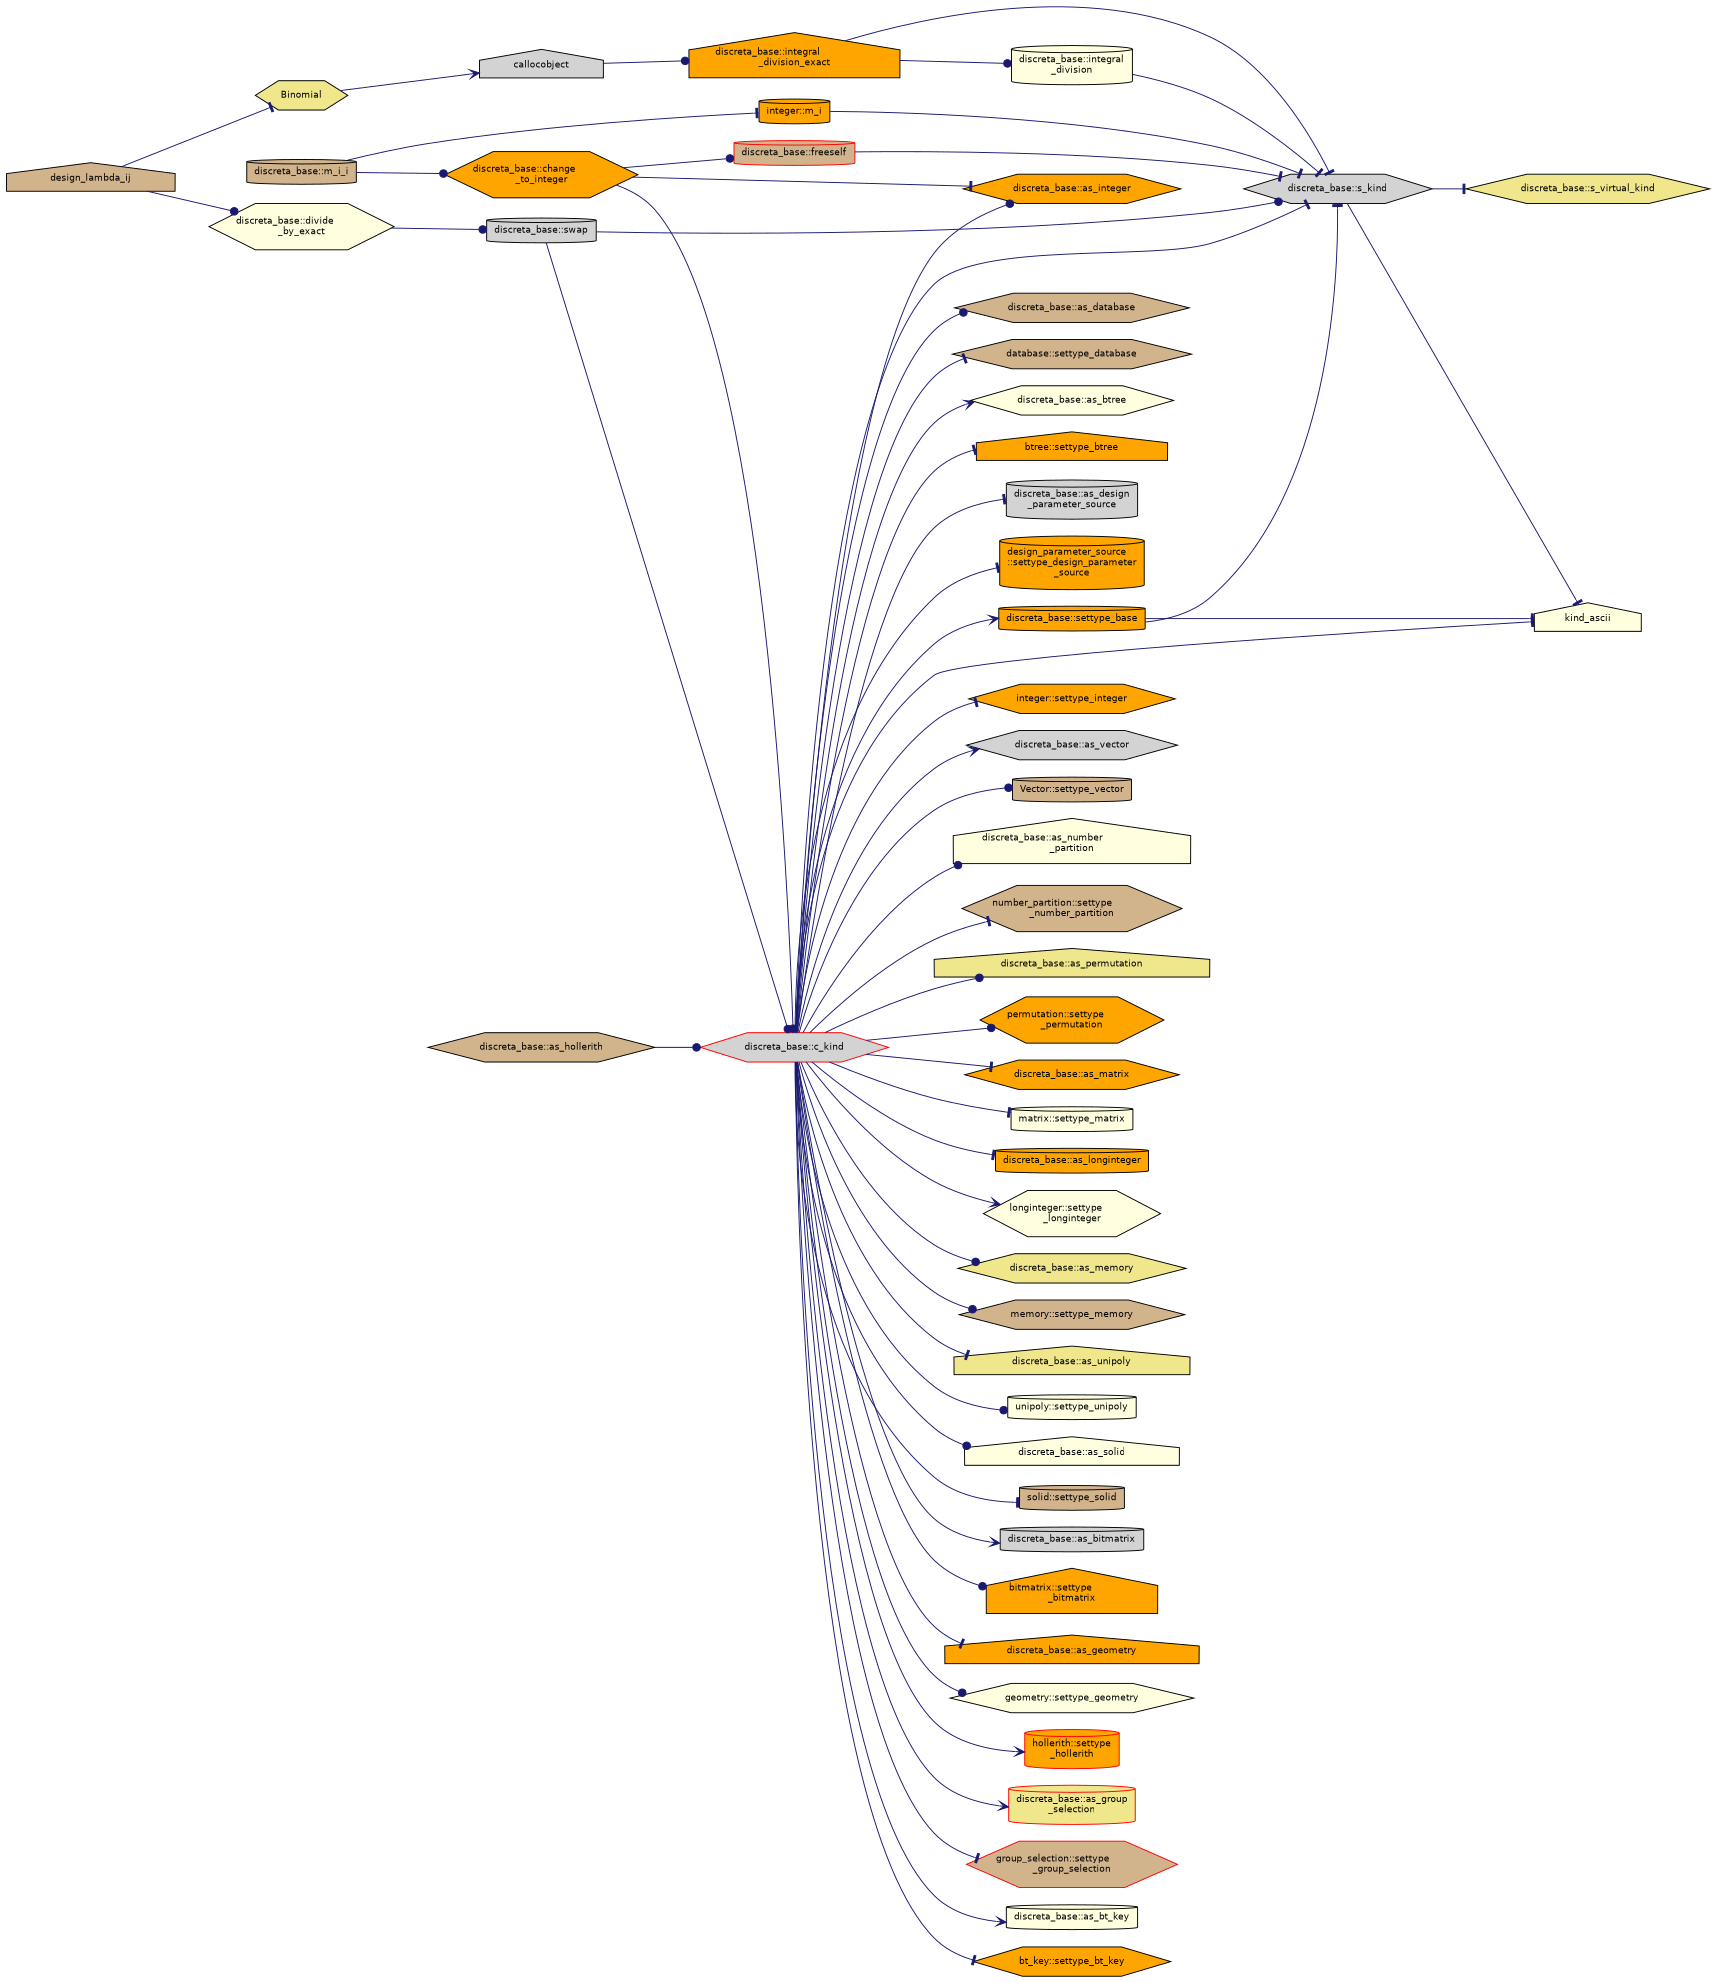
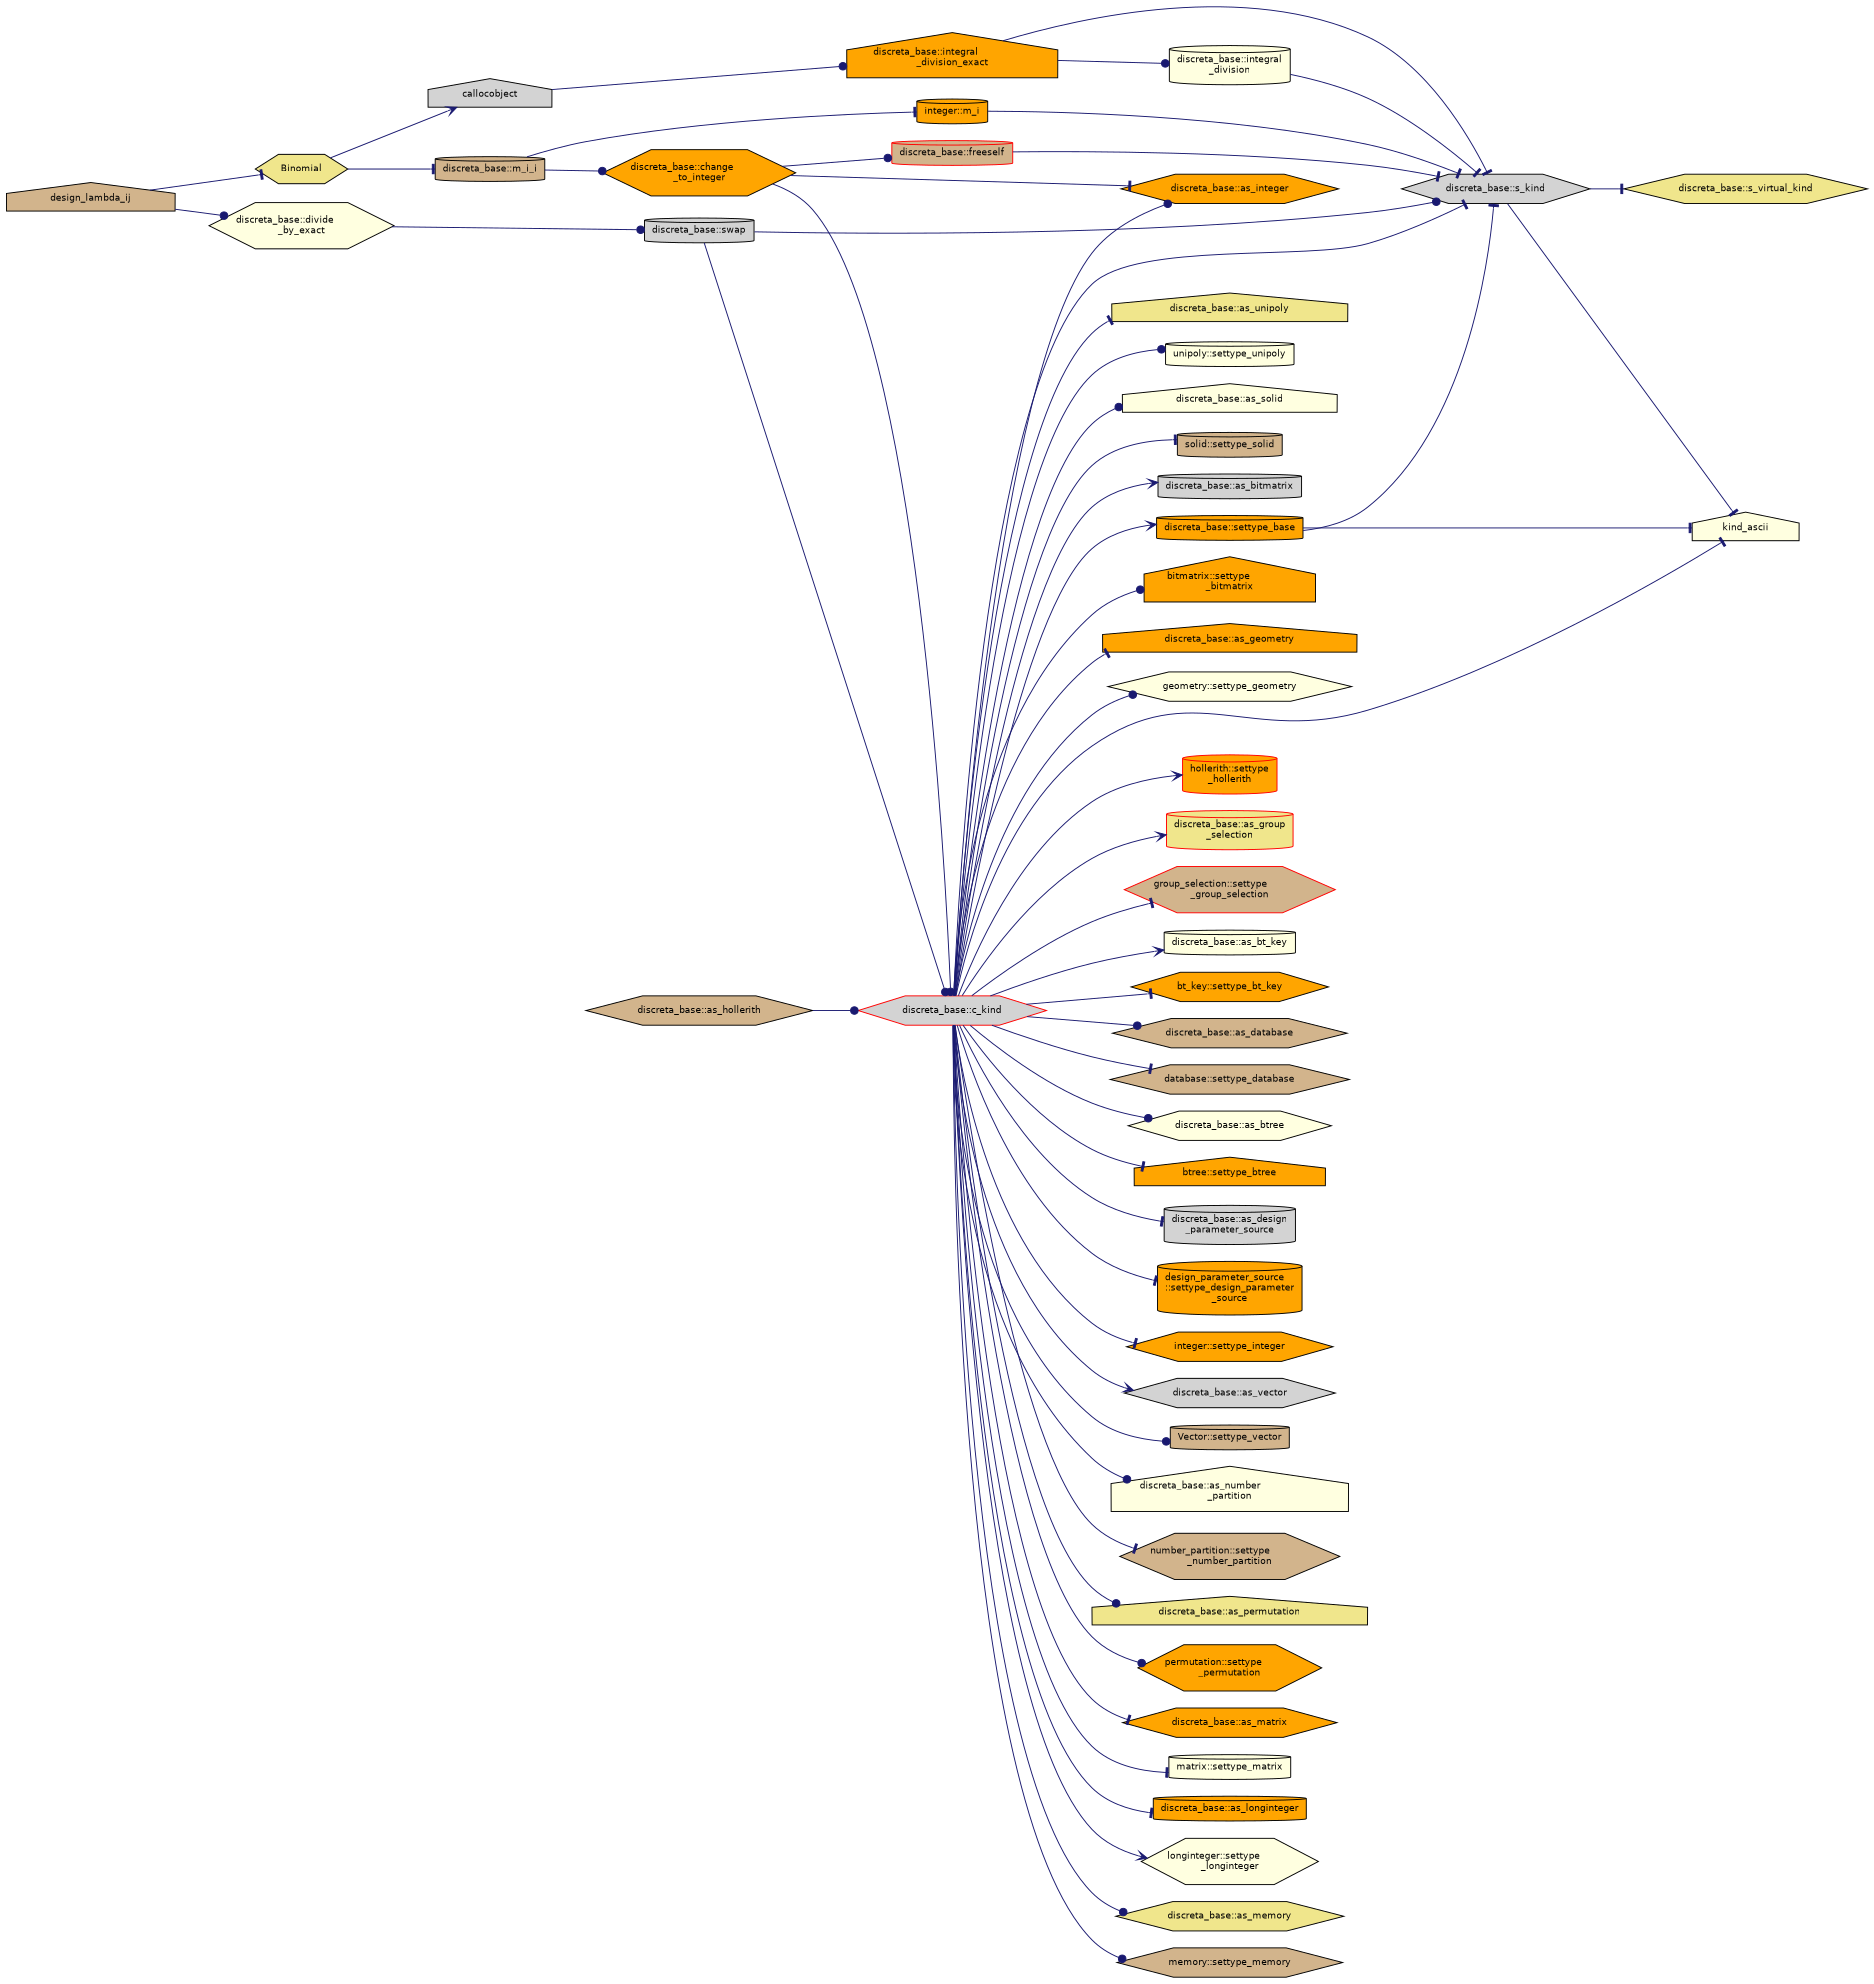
none -> (389, 169)
(838, 702) -> (1051, 1083)
